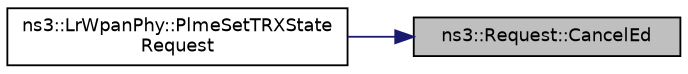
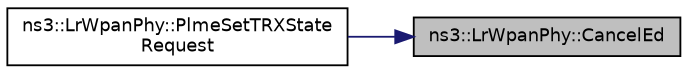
(547, 37) -> (547, 37)
